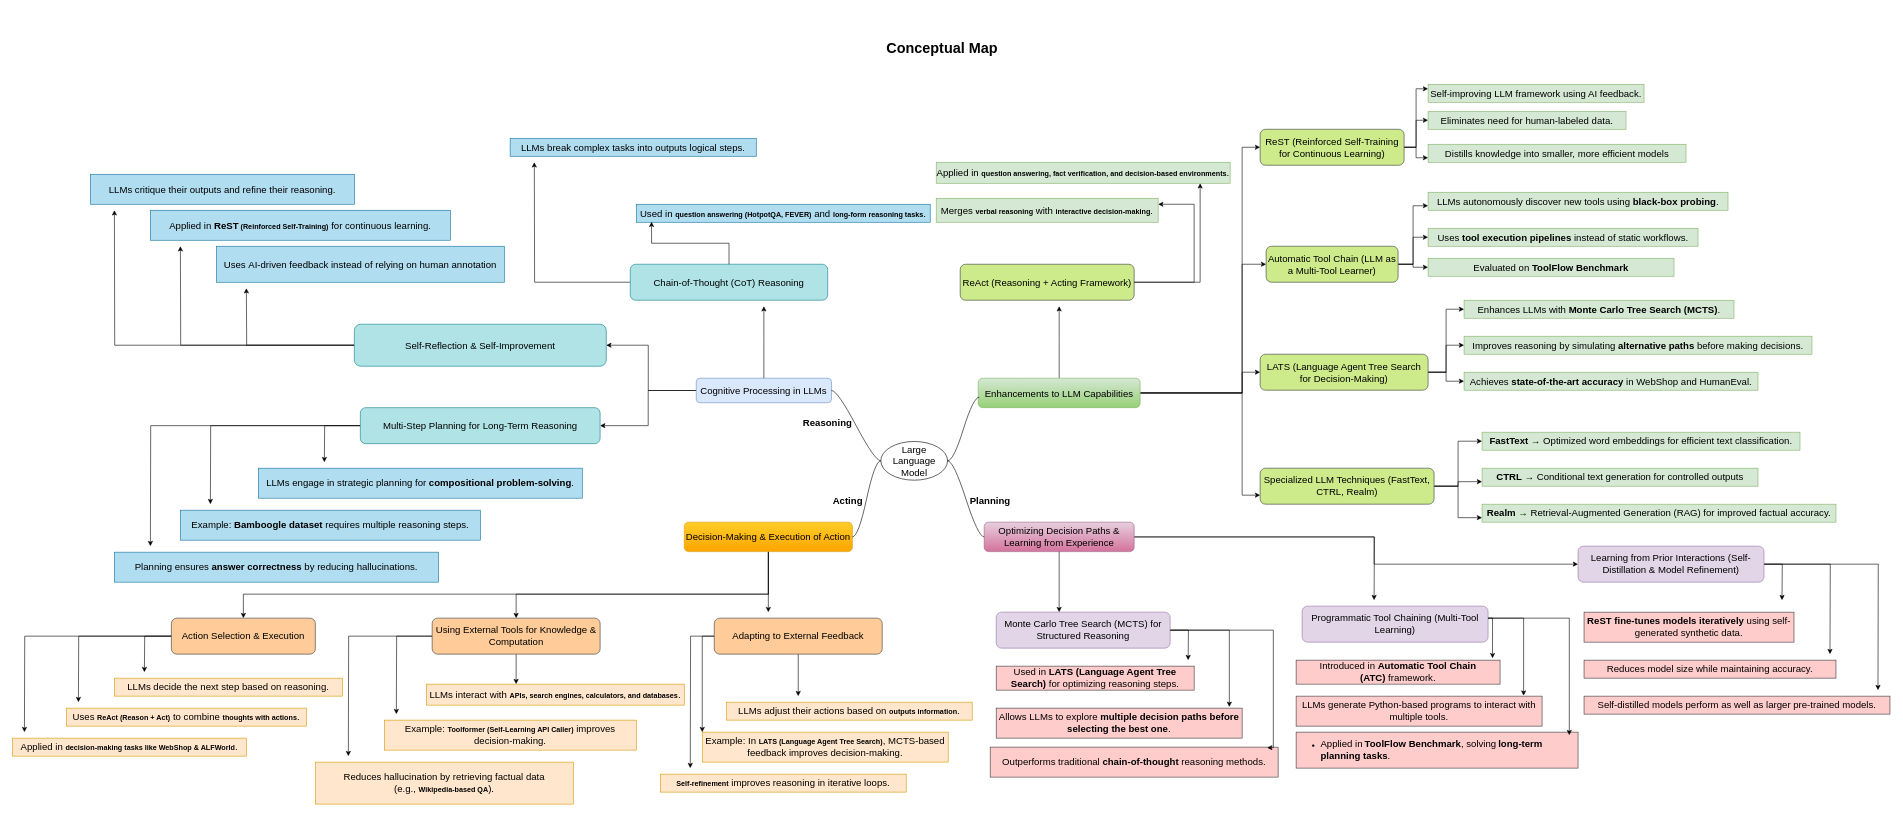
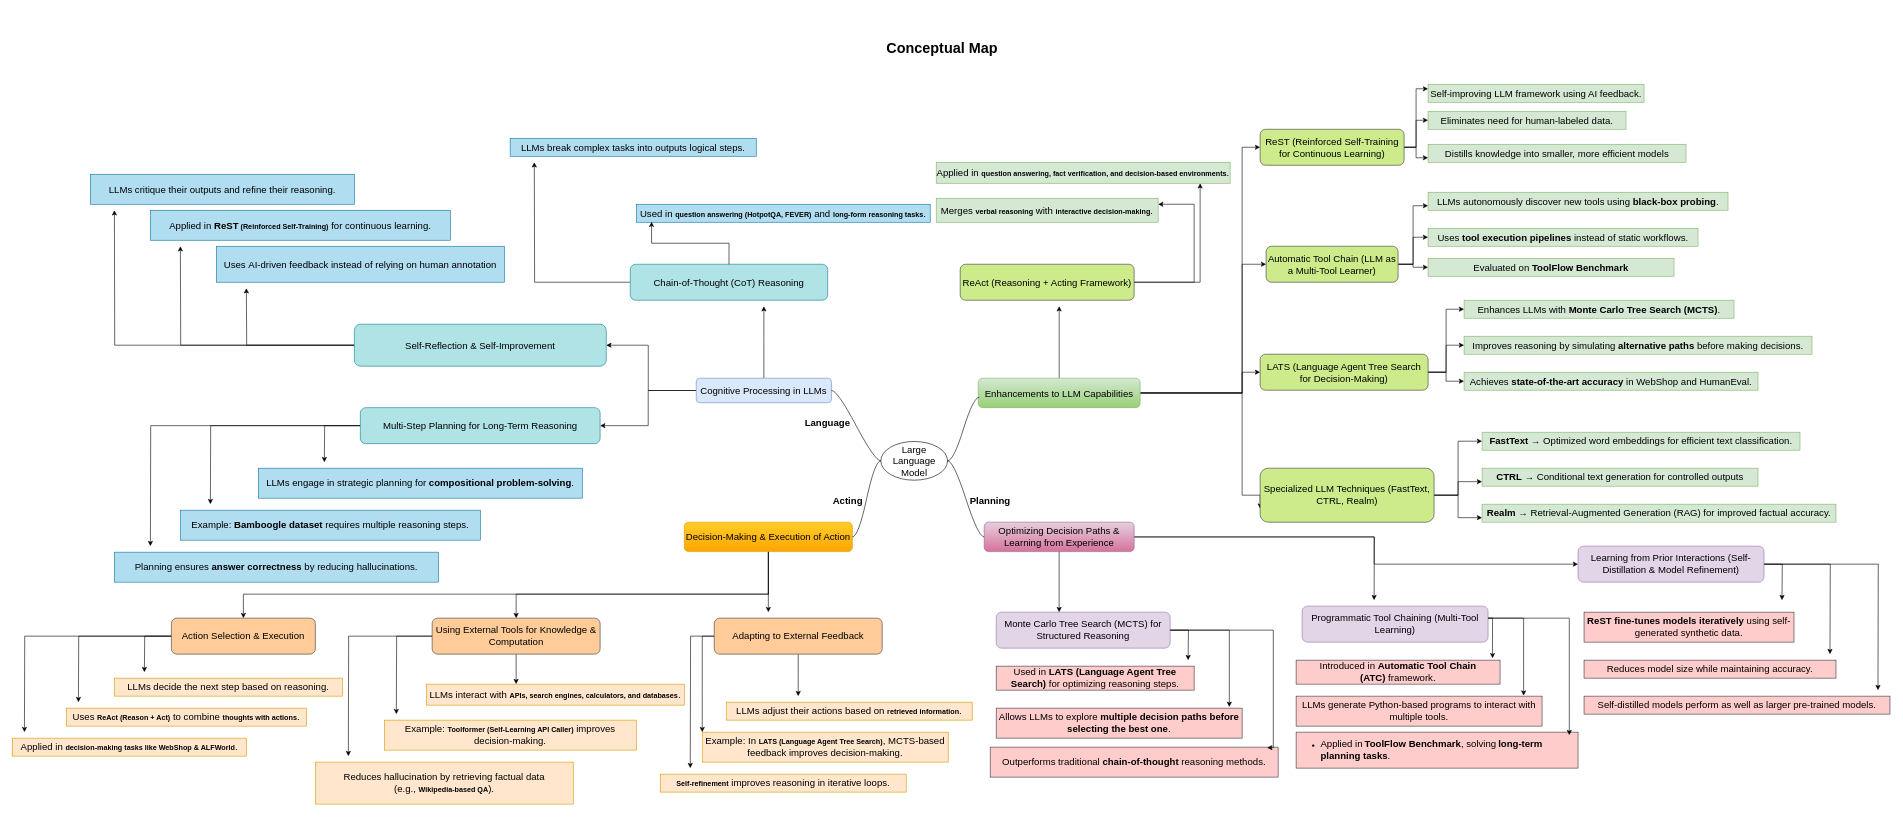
(828, 423) -> (828, 423)
(1347, 486) -> (1347, 495)
(849, 711) -> (849, 711)
